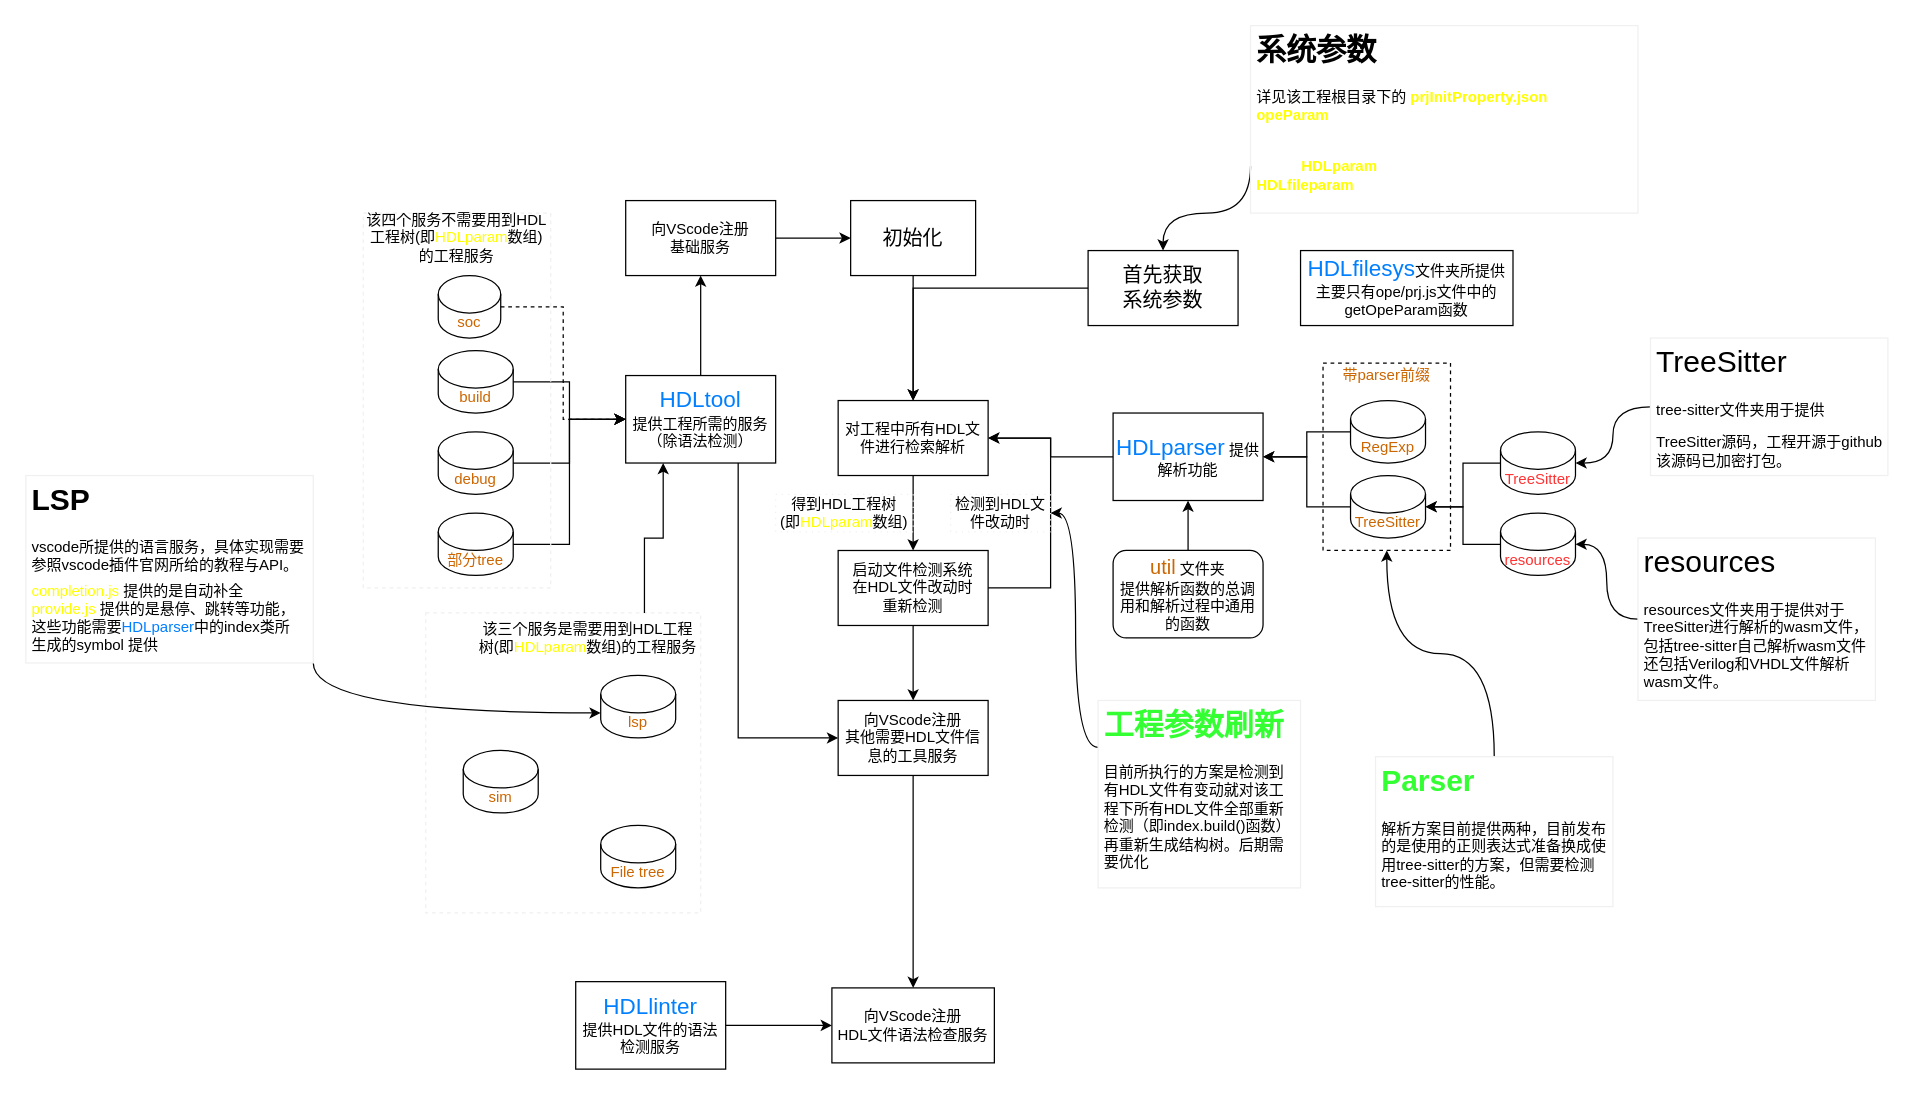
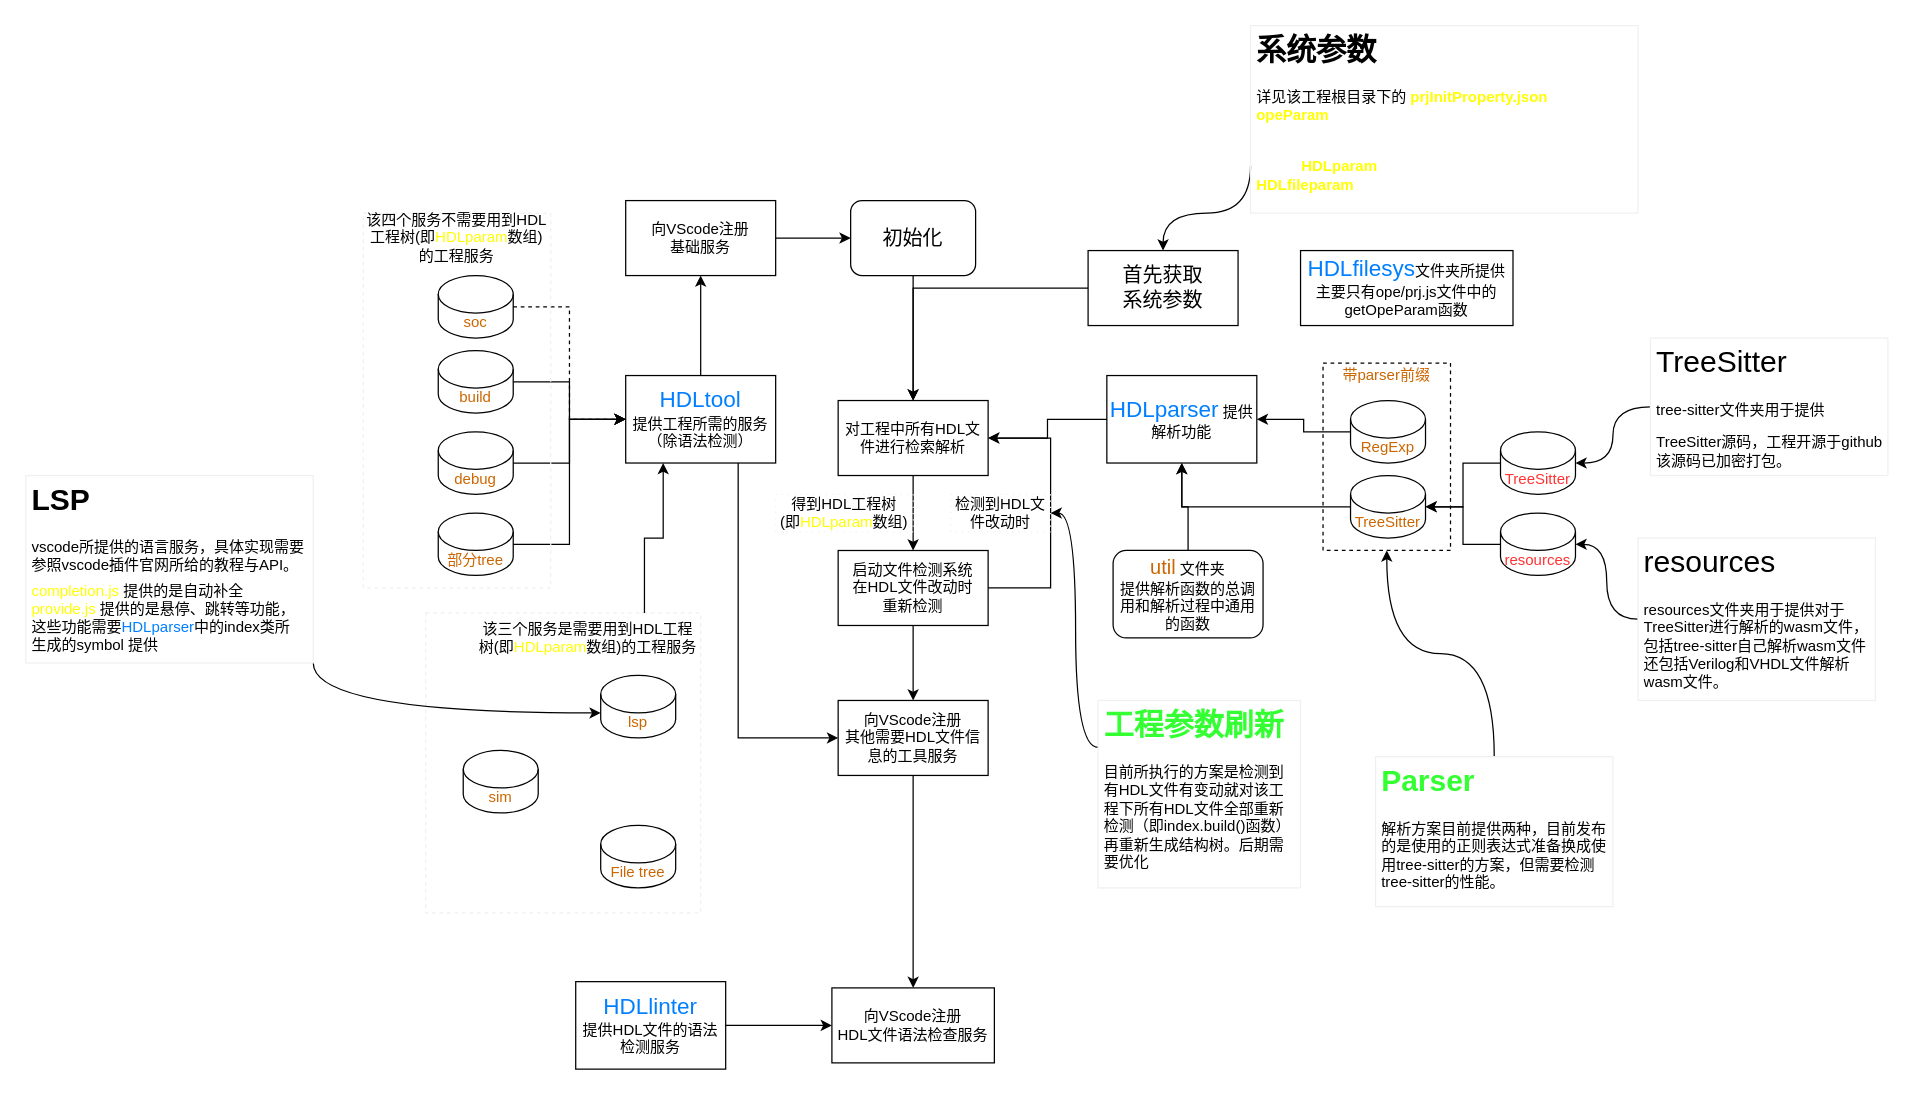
(913, 238) -> (913, 238)
(469, 307) -> (476, 307)
(1188, 457) -> (1182, 419)
